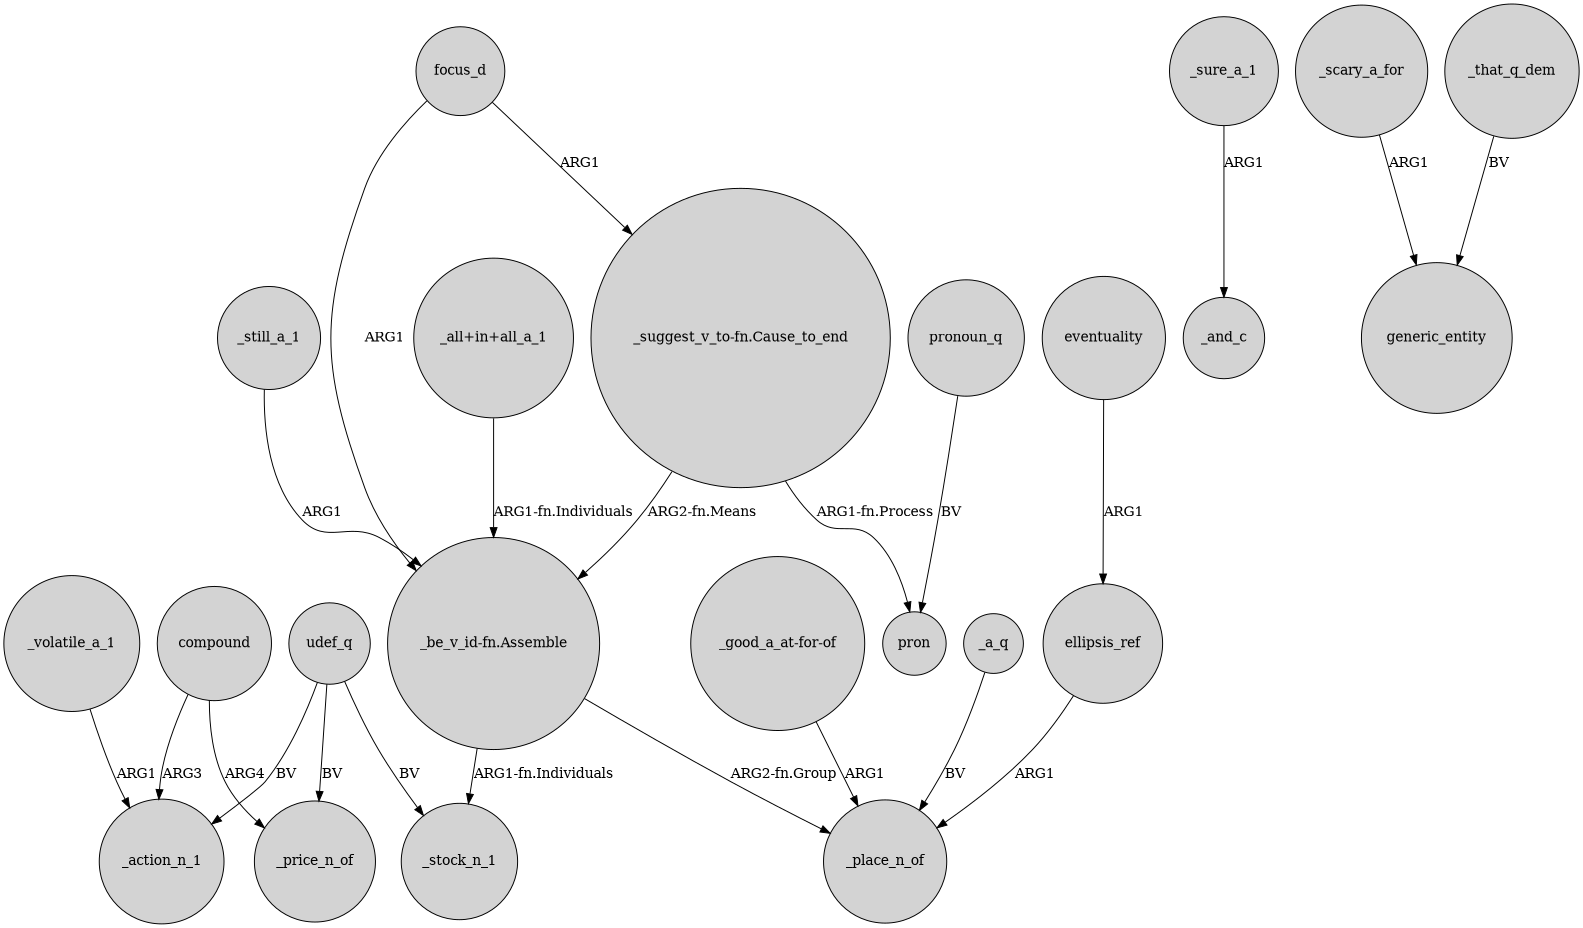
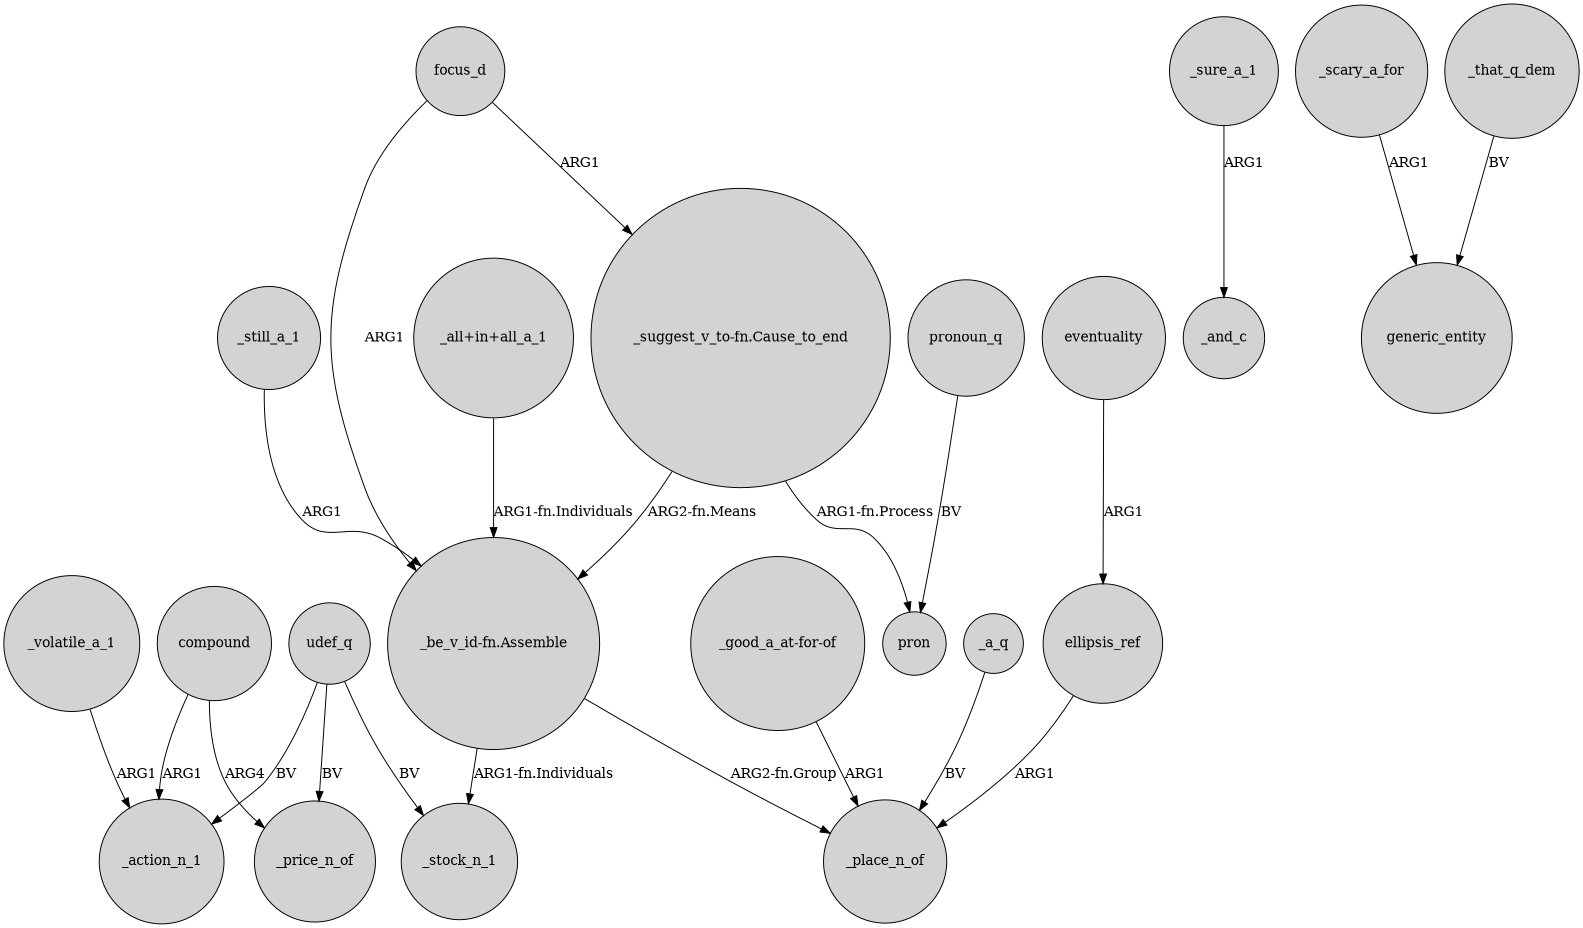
(183, 774) -> (183, 774)
